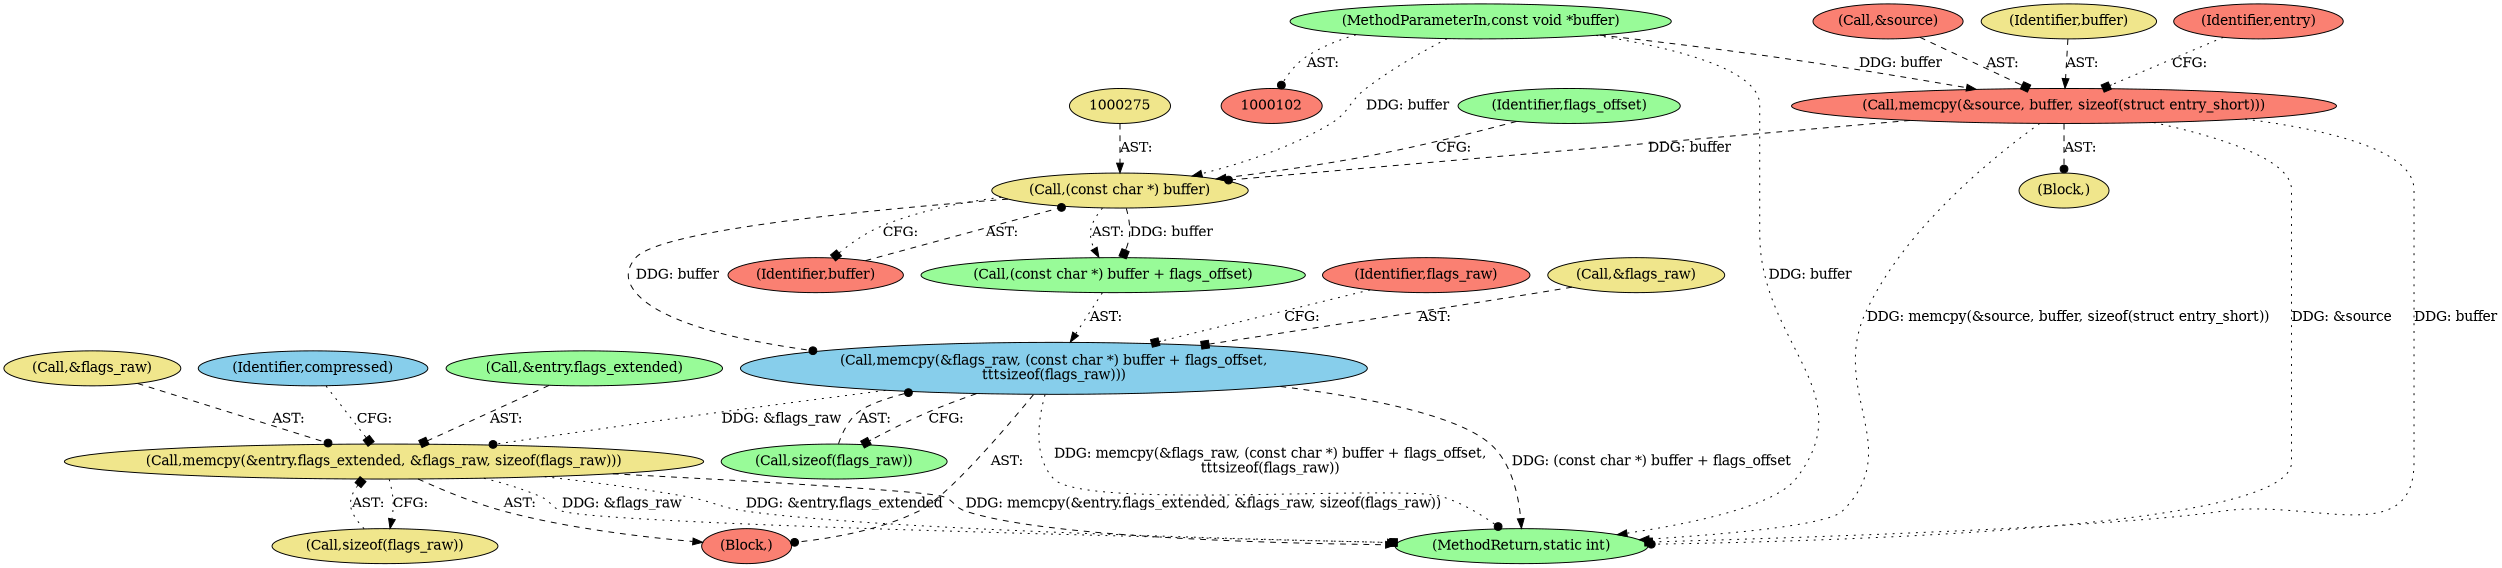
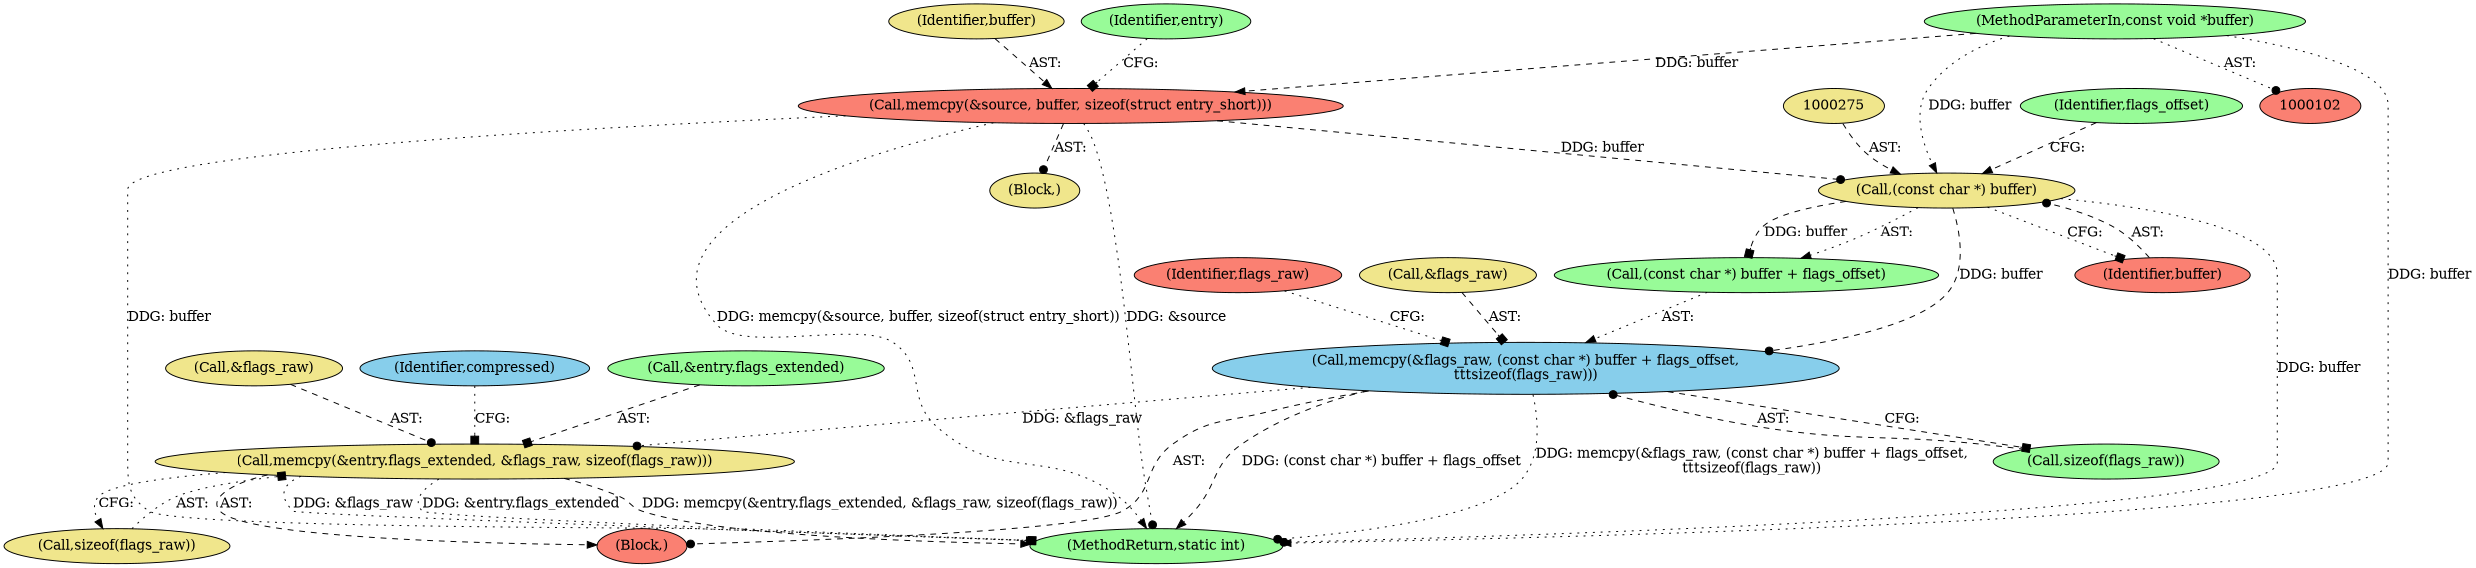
(1888, 21) -> none
(2258, 21) -> (1166, 21)
none -> (2000, 510)
